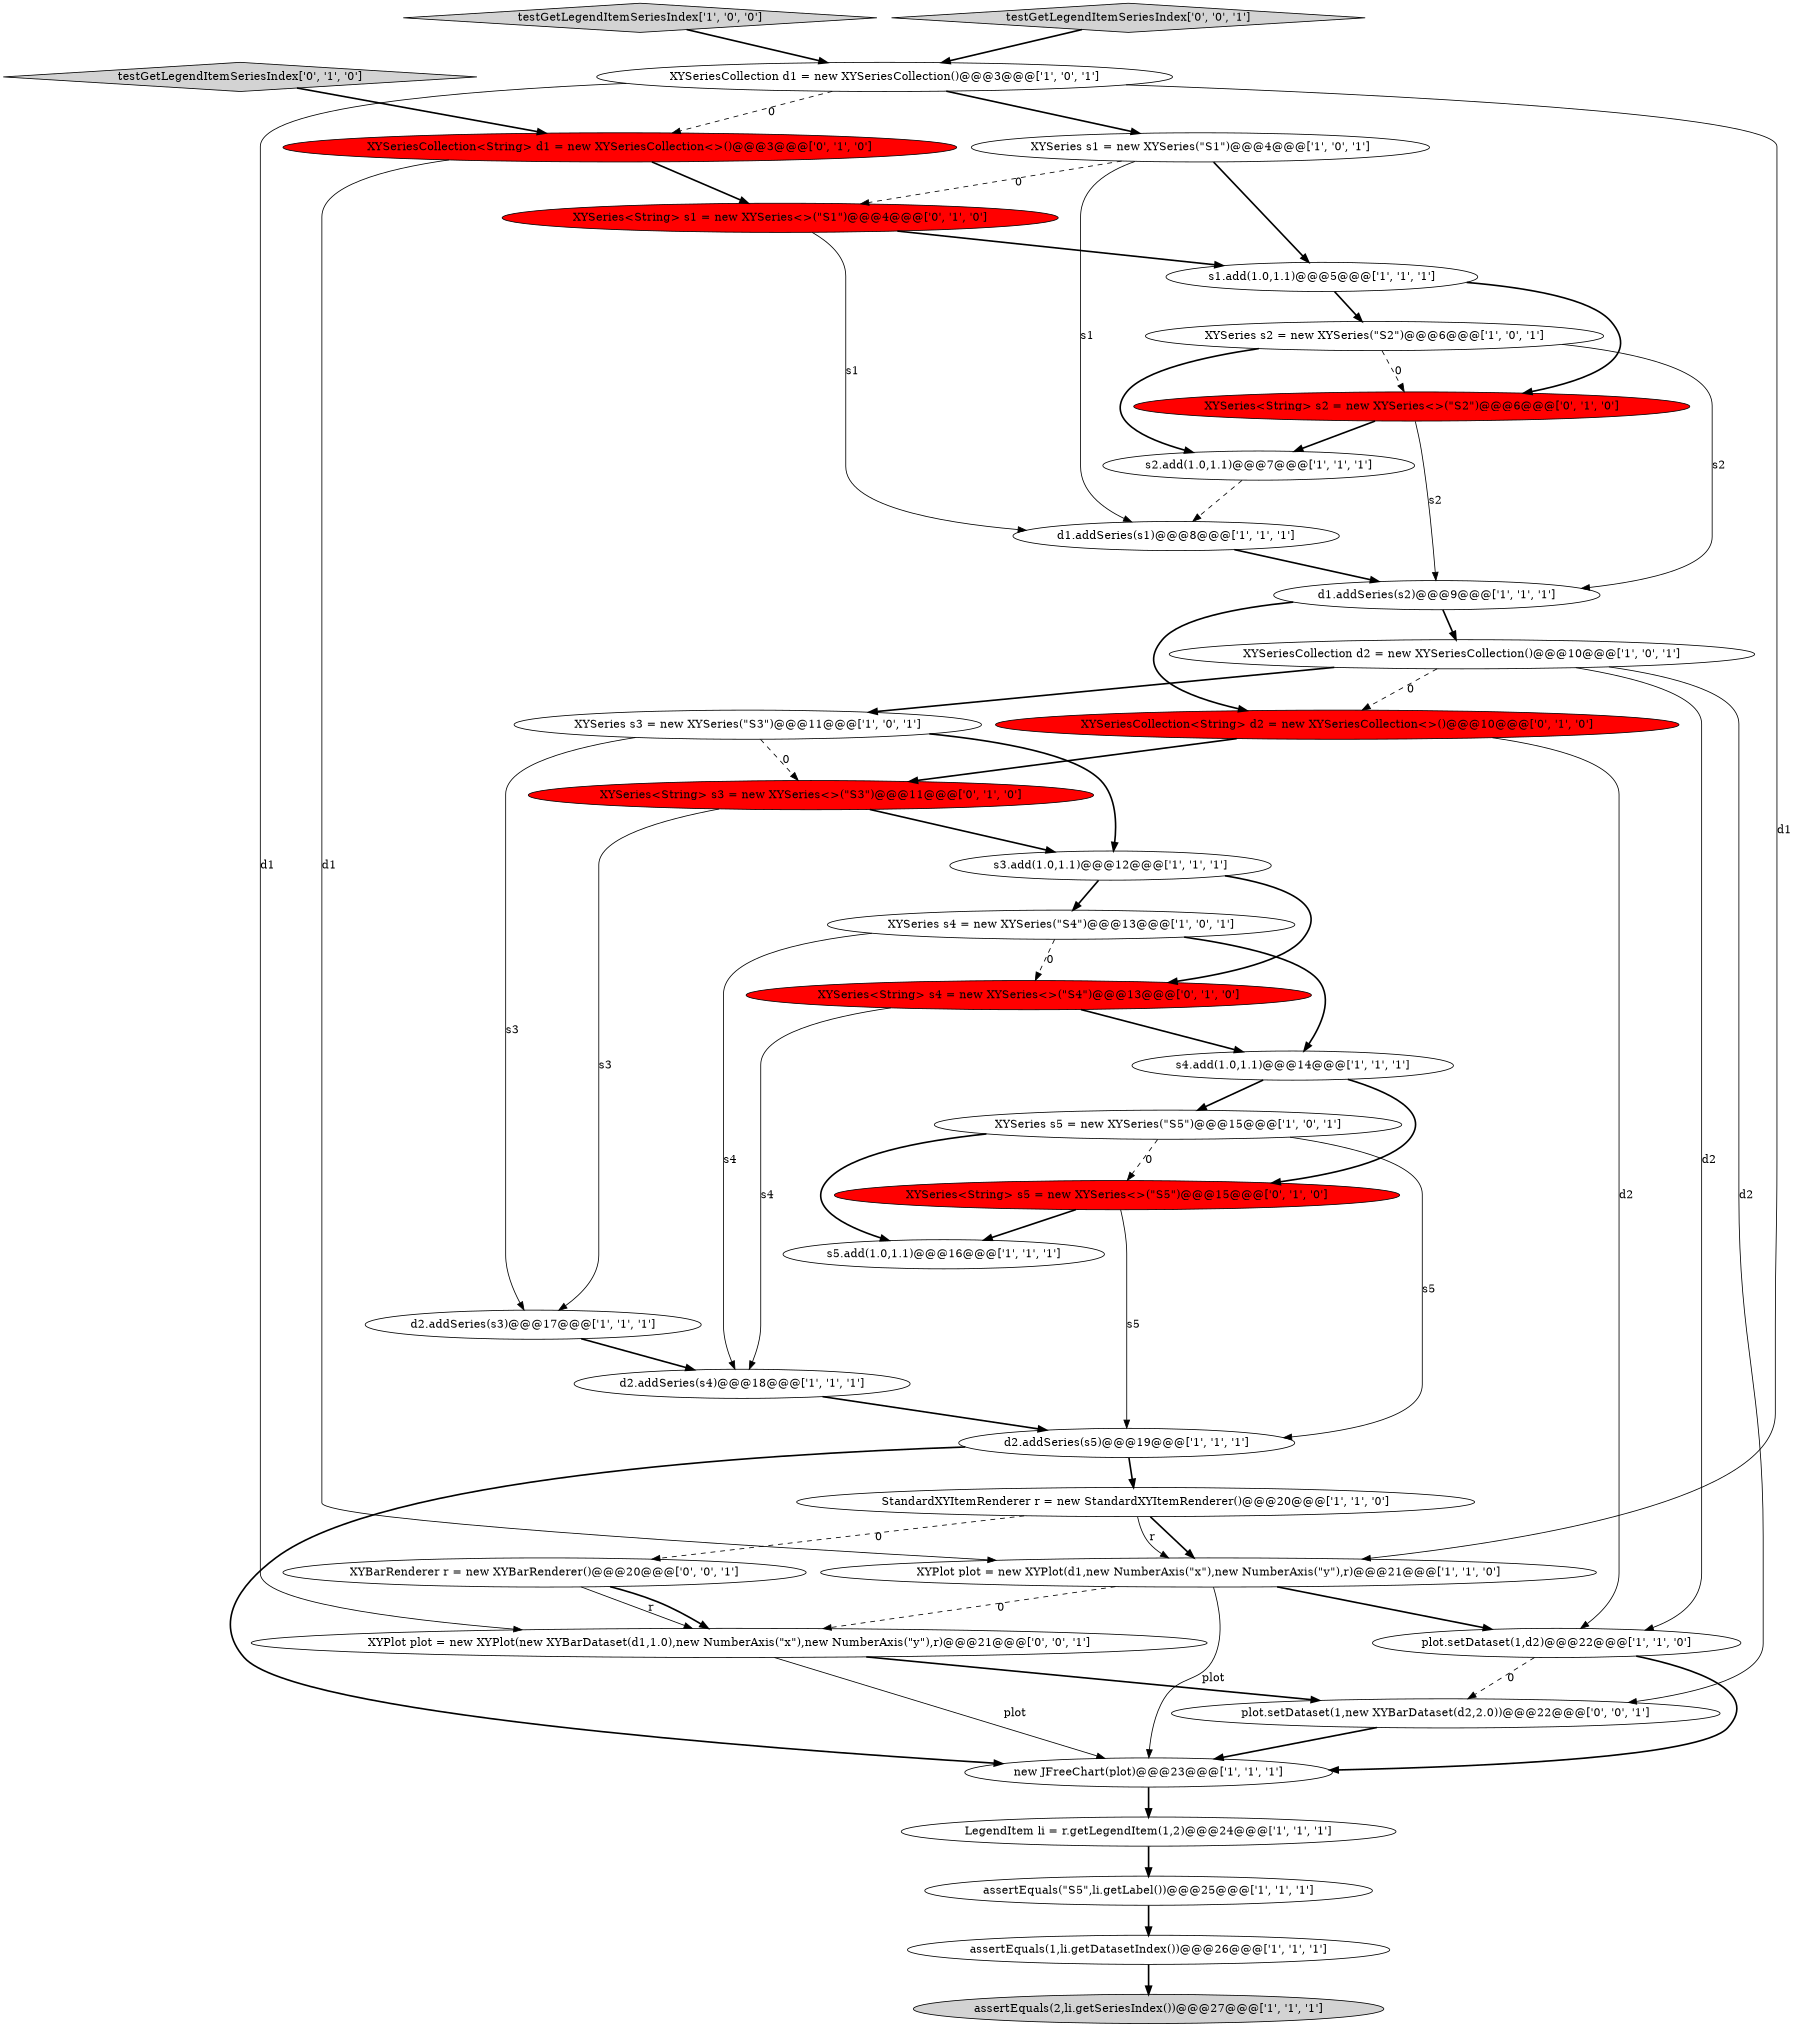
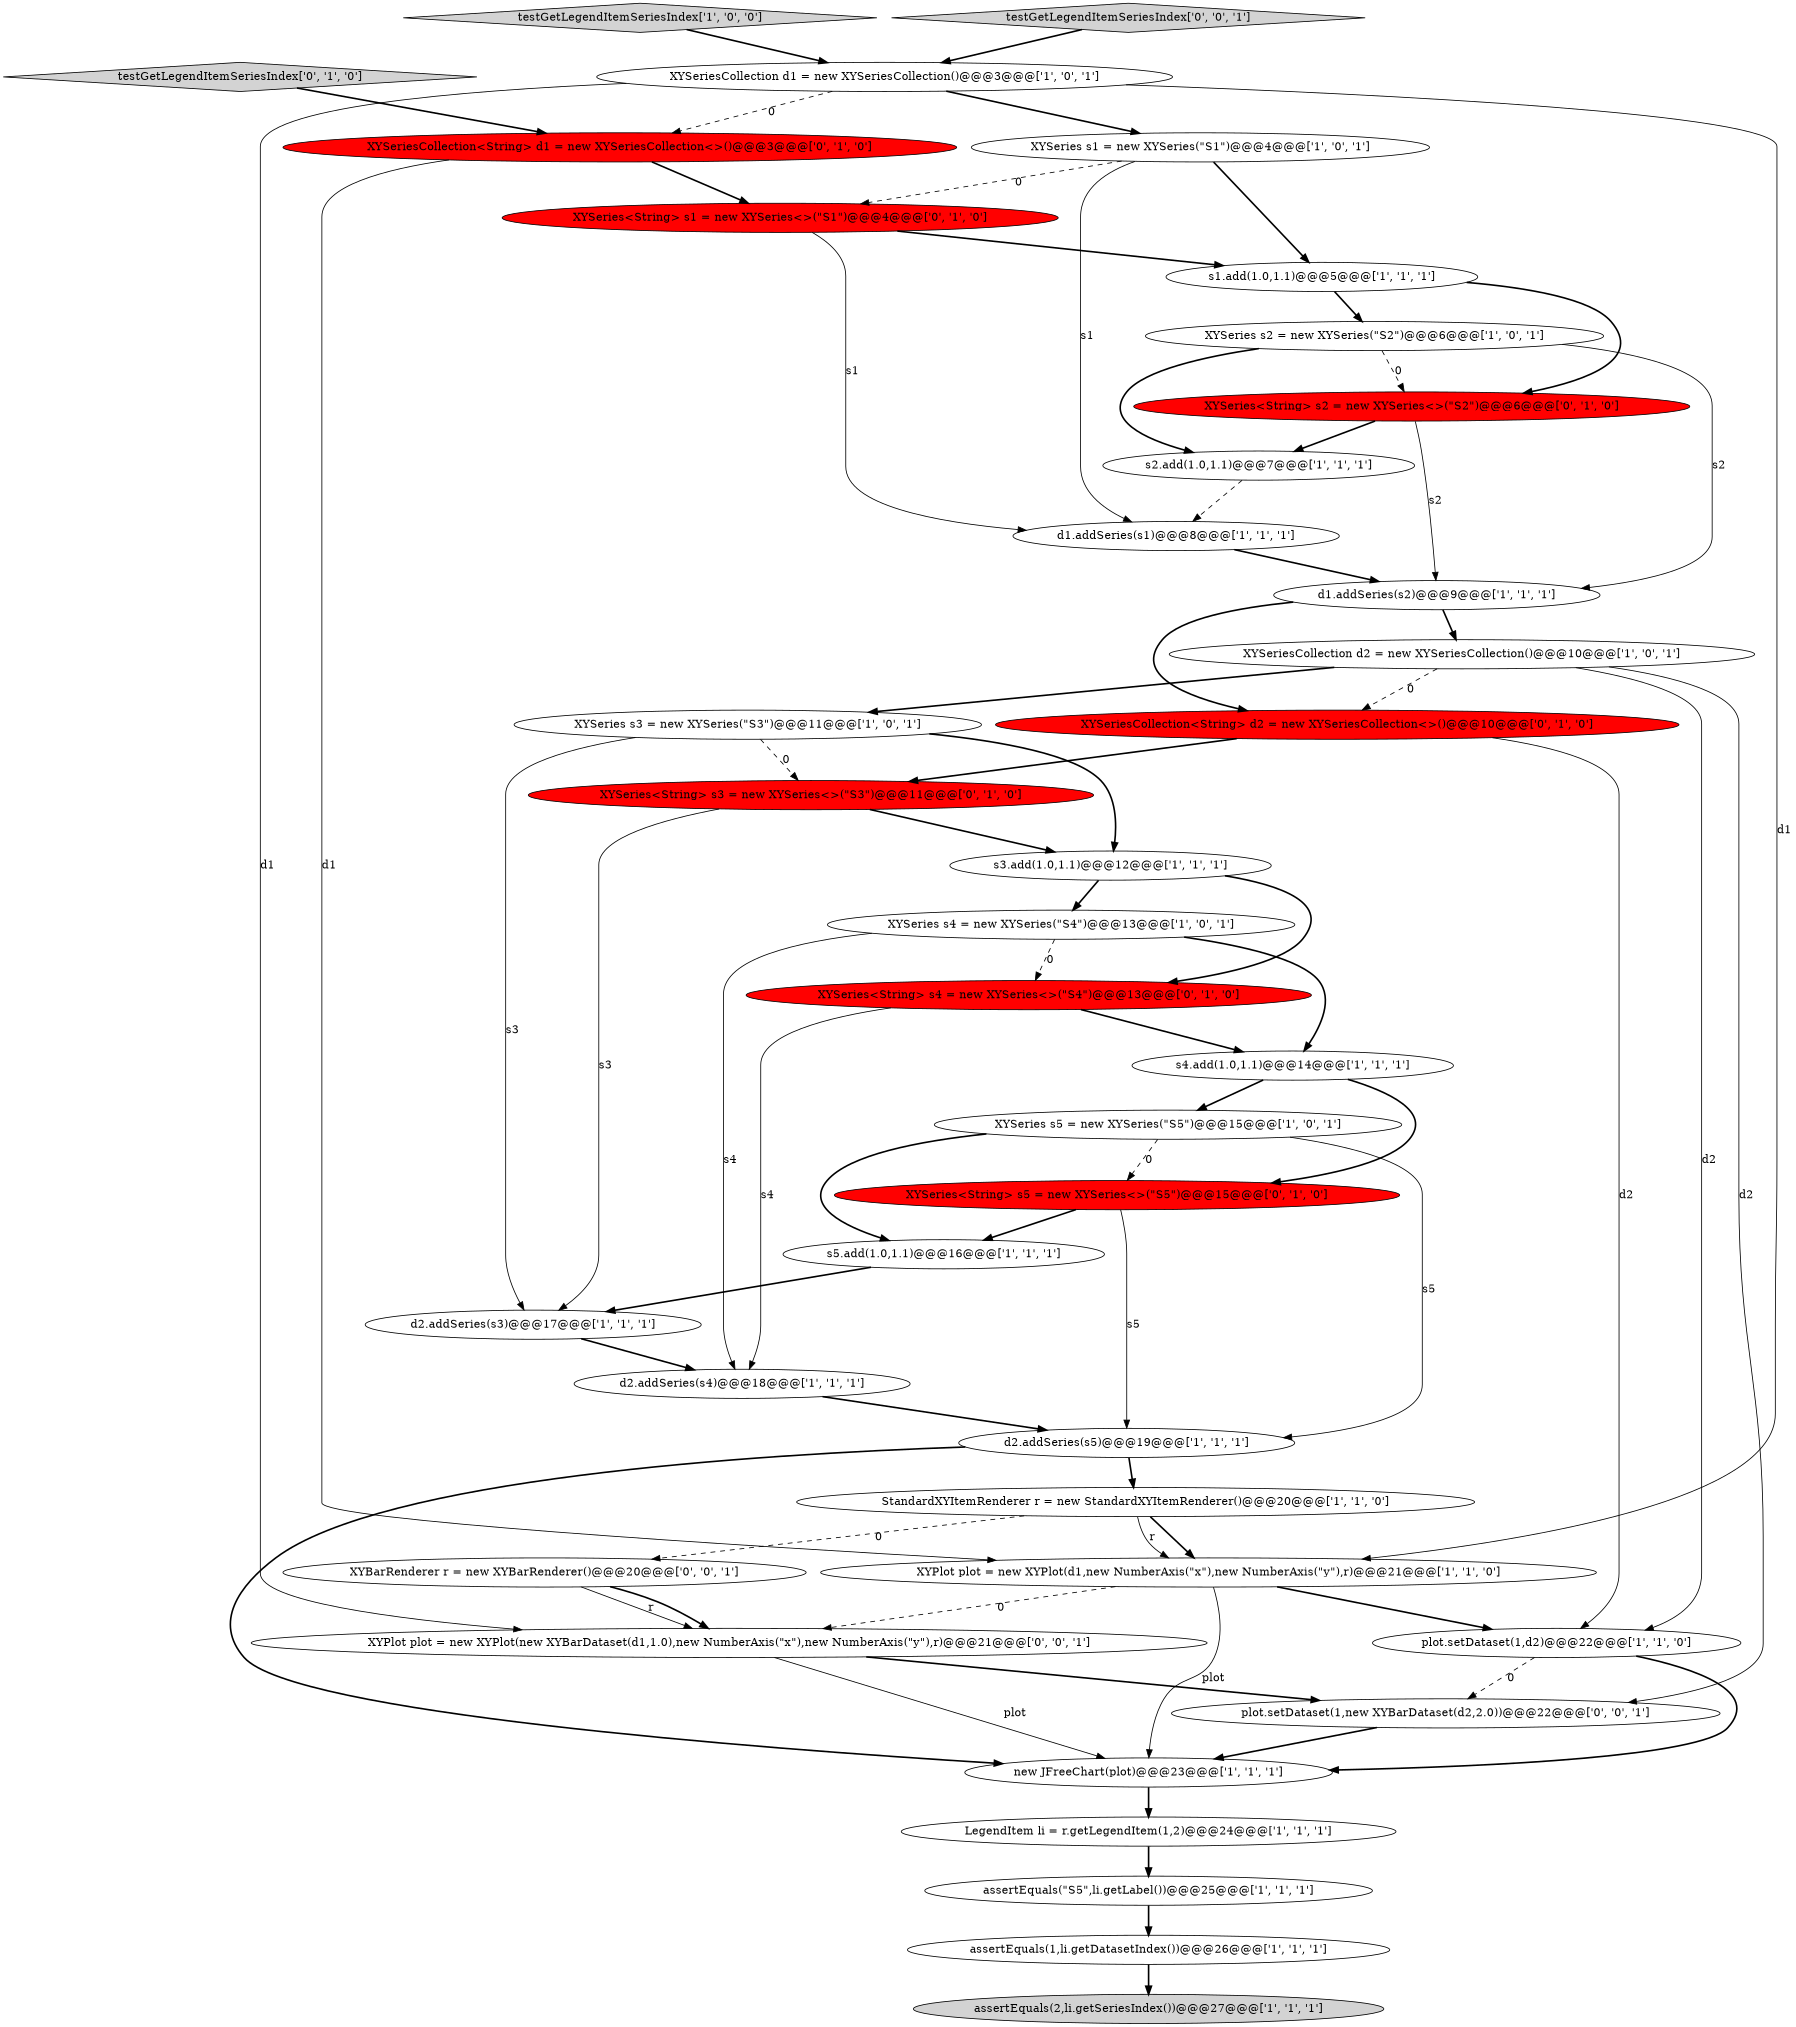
none -> (743, 1289)
